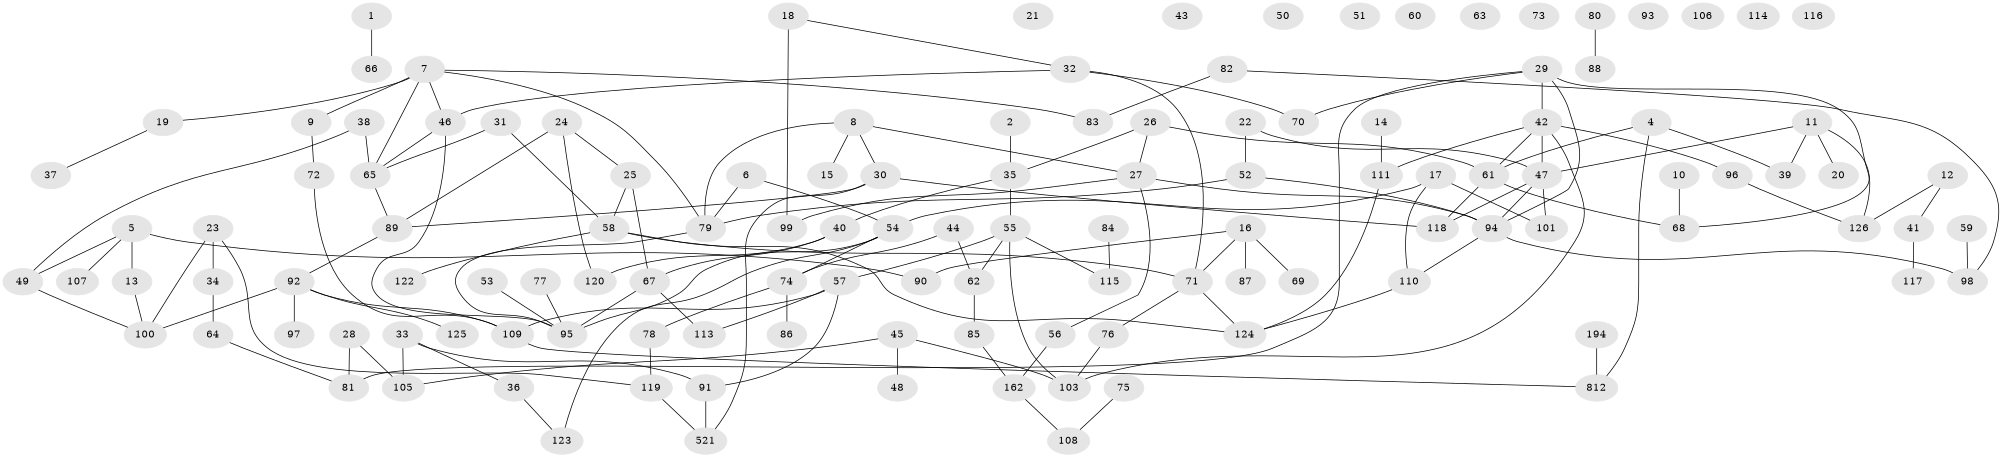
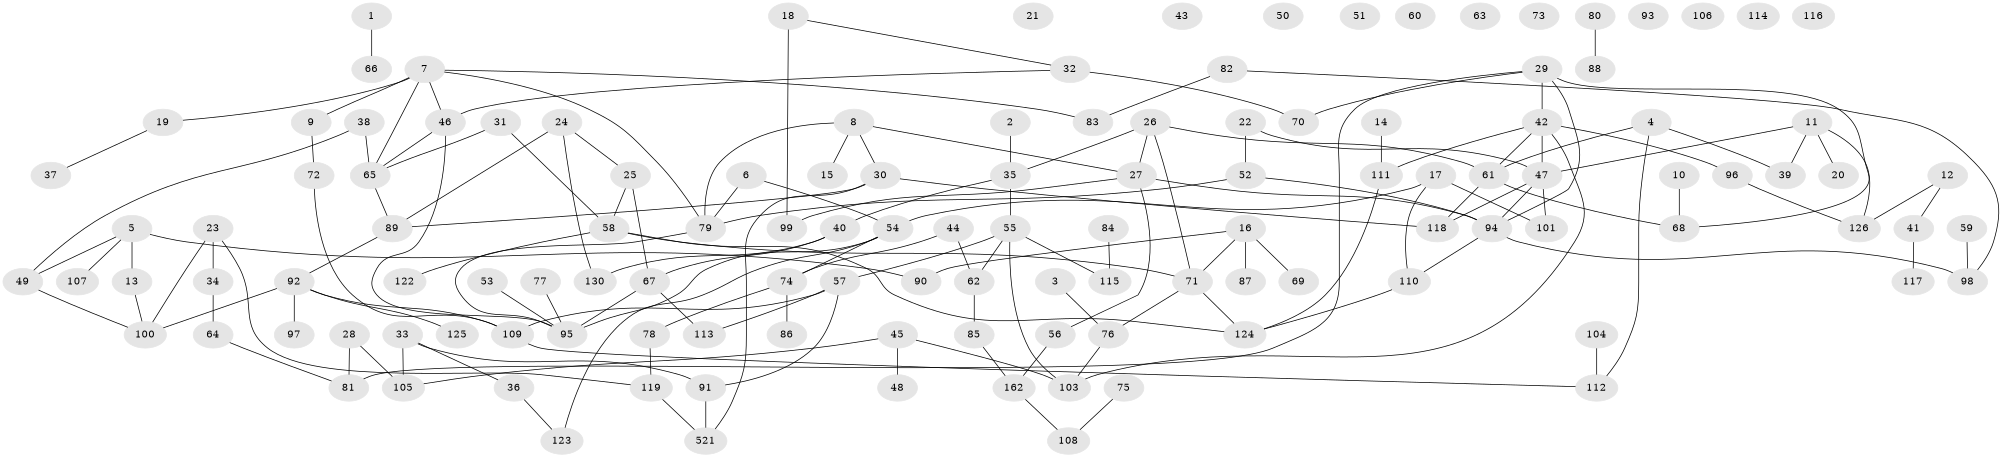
(1193, 139) -> (1173, 198)
(595, 282) -> (595, 282)
none -> (1055, 282)
(1597, 335) -> (1597, 335)
(1597, 388) -> (1597, 388)
